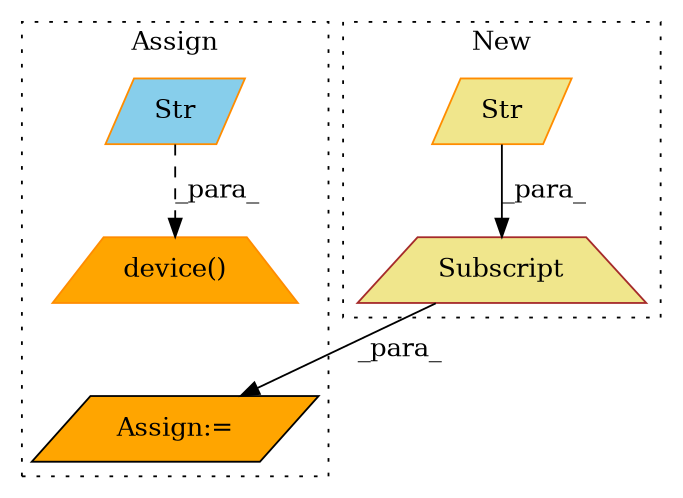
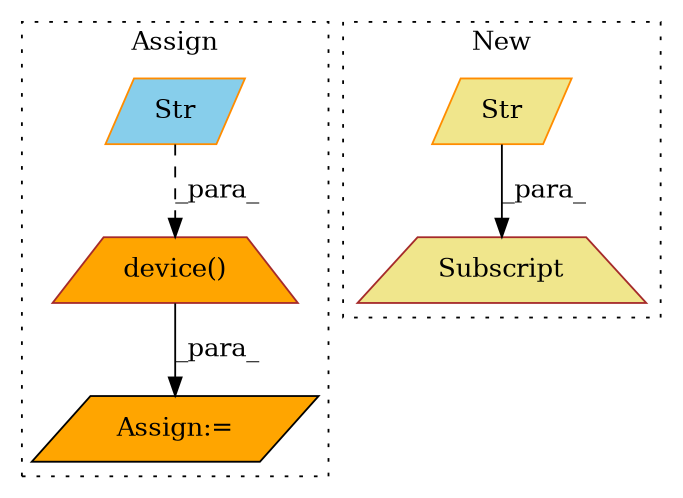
(175, 270) -> (175, 270)
(346, 346) -> (175, 340)
